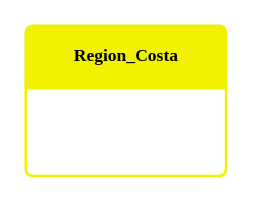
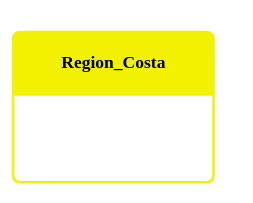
(126, 101) -> (113, 107)
